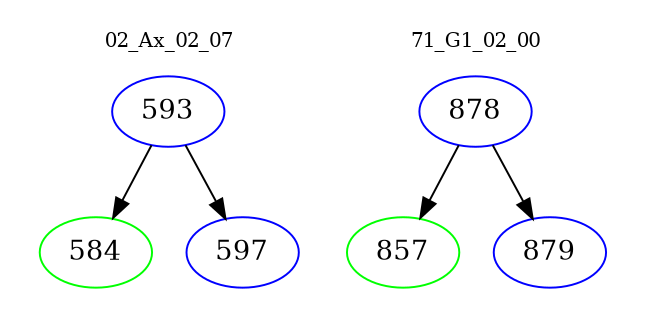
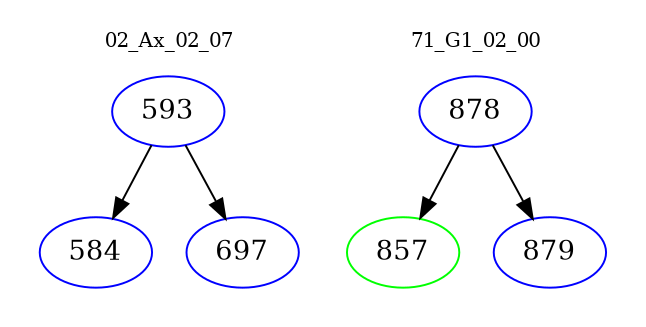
(96, 252) -> (96, 252)
(243, 252) -> (243, 252)
